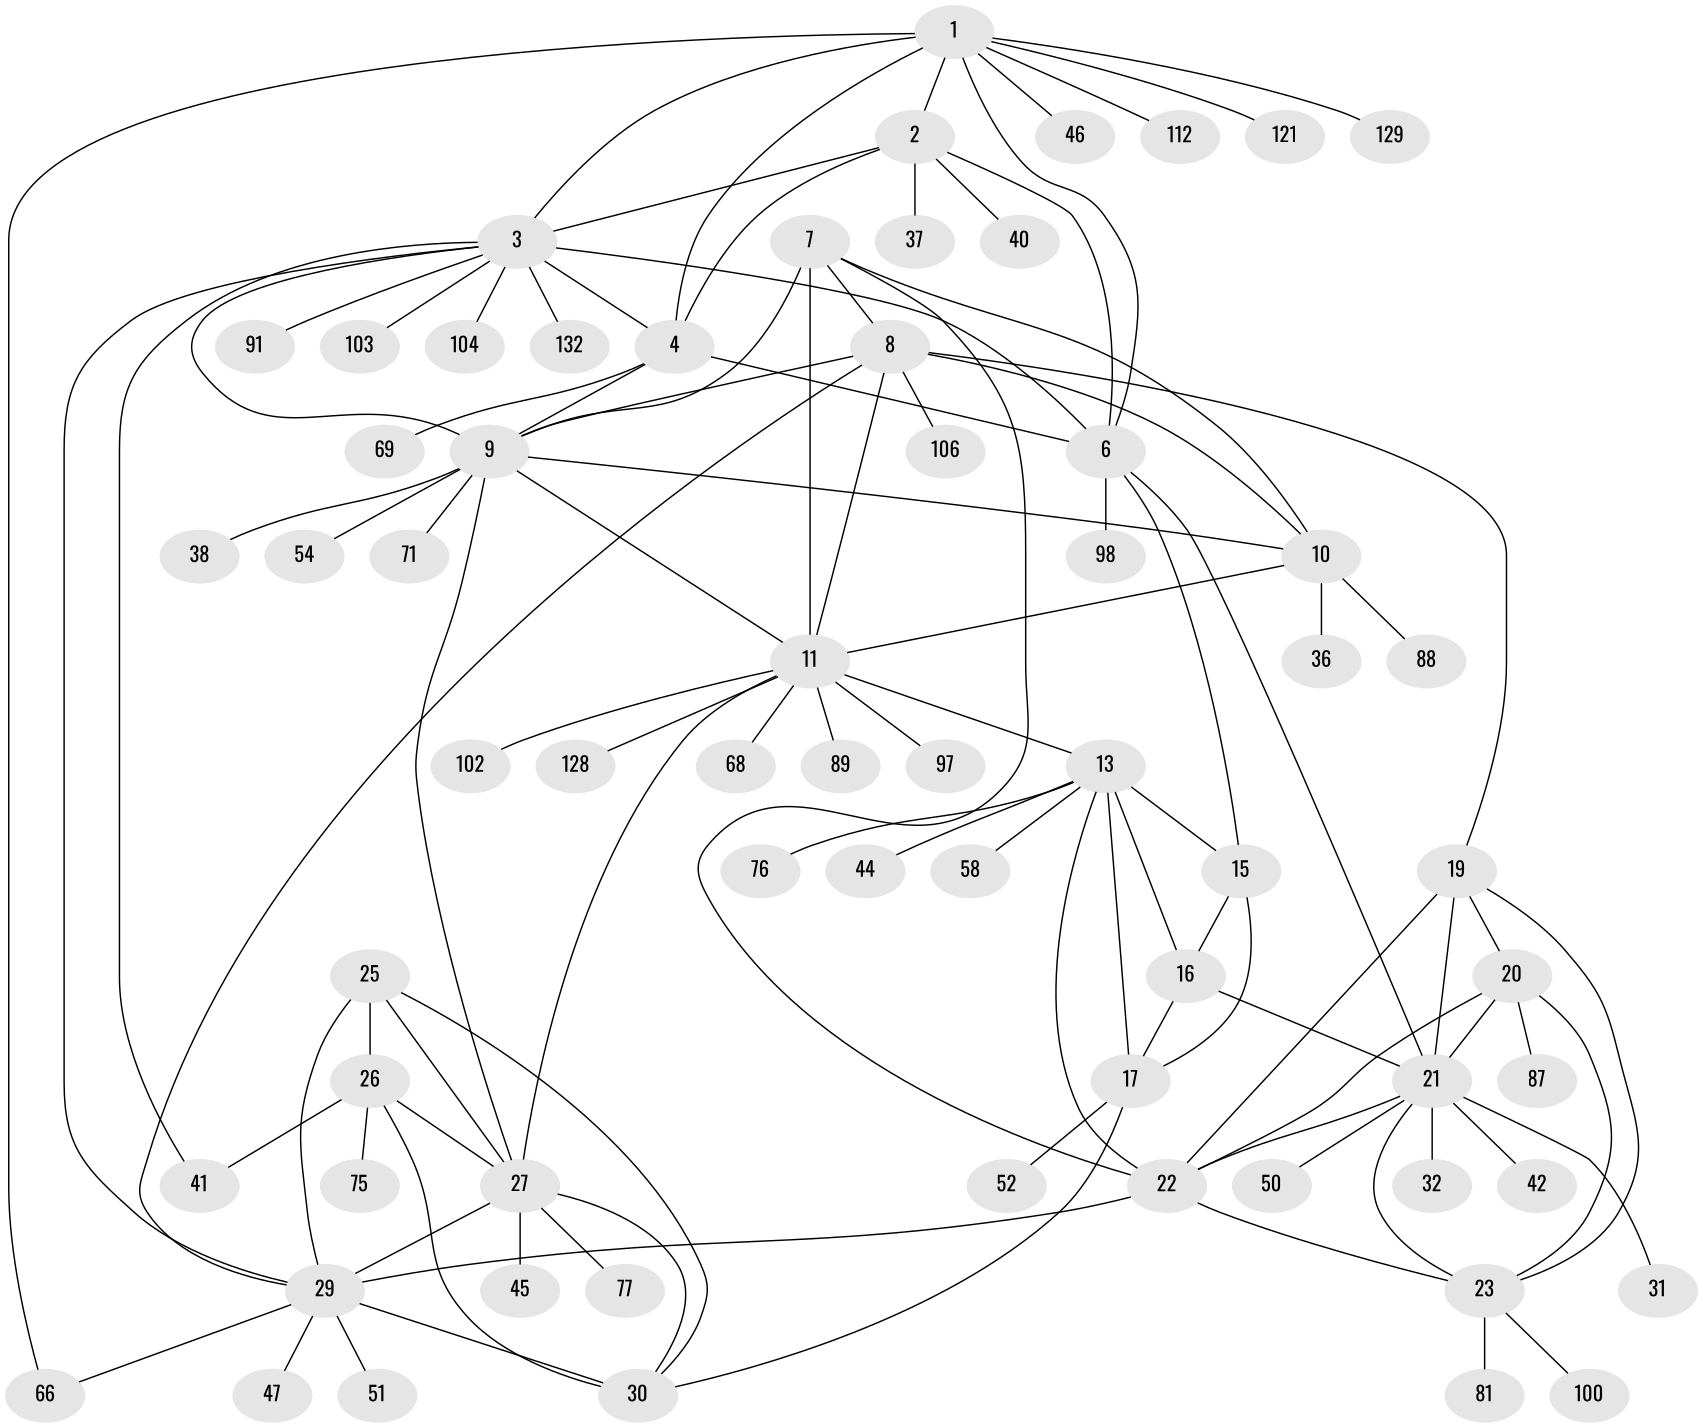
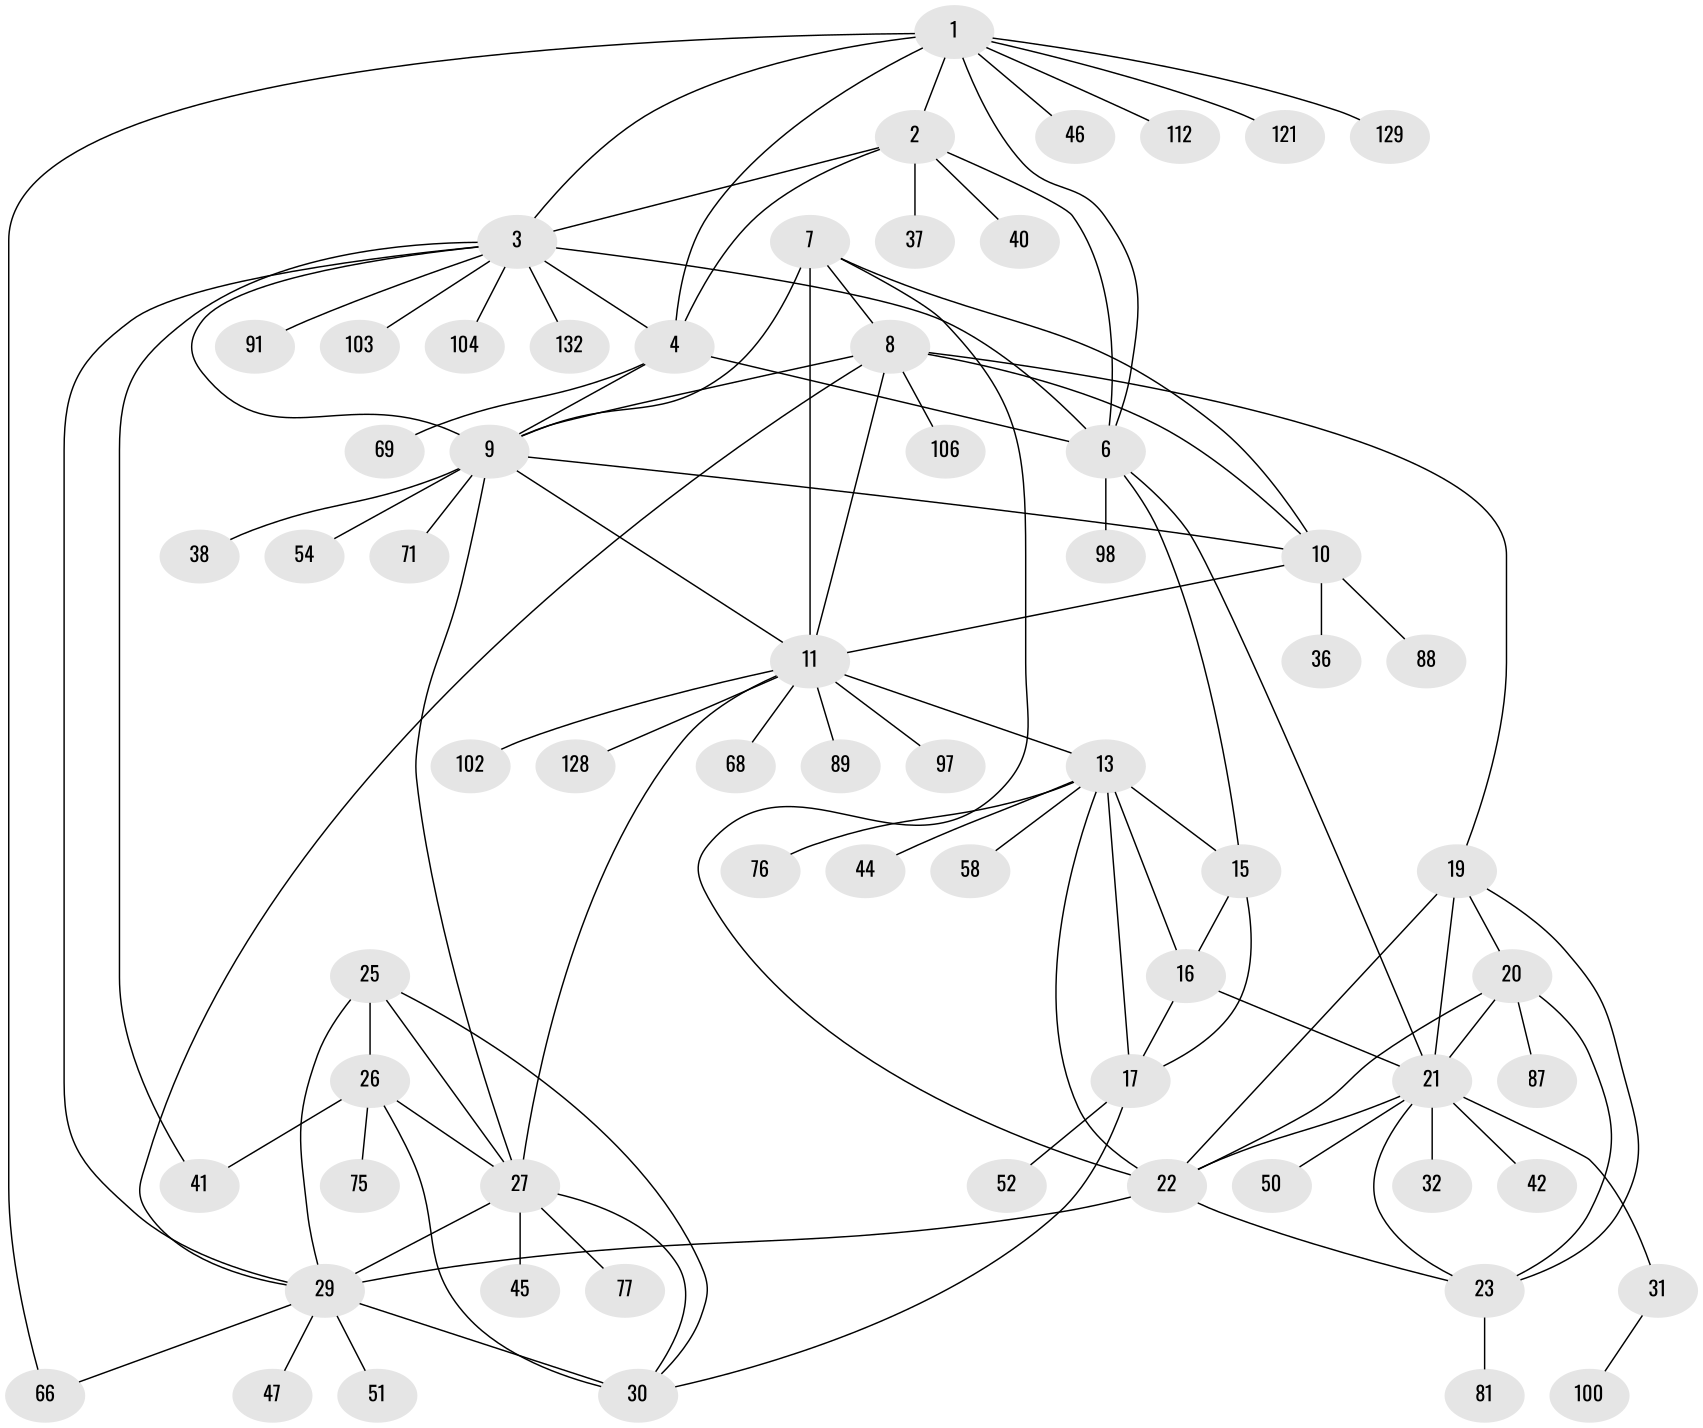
(1537, 1343) -> (1624, 1343)
